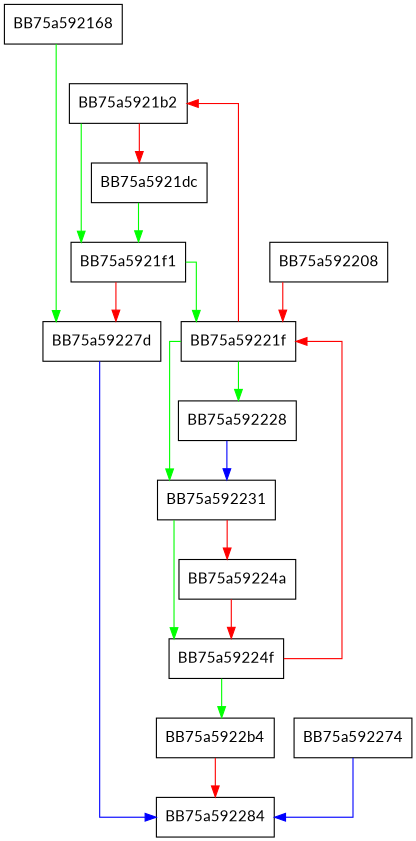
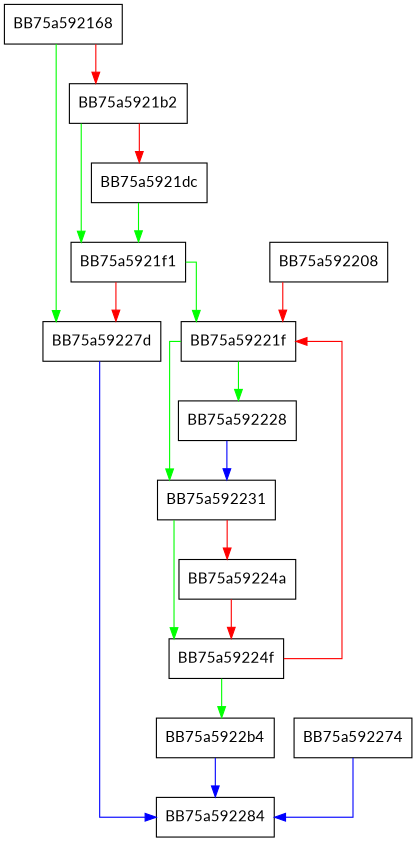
(238, 192) -> (96, 58)
(215, 772) -> (215, 772)
